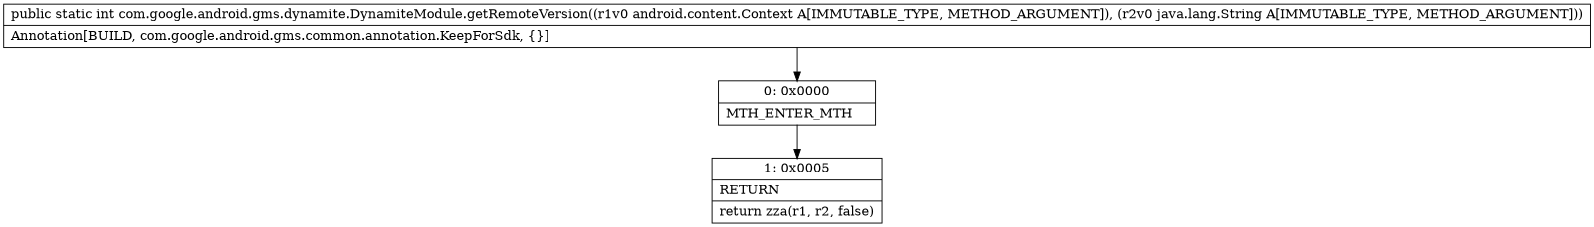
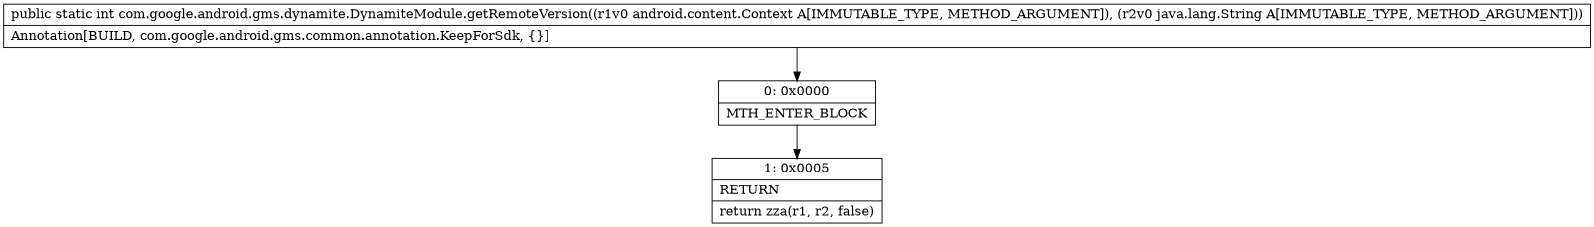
(789, 114) -> (797, 114)
